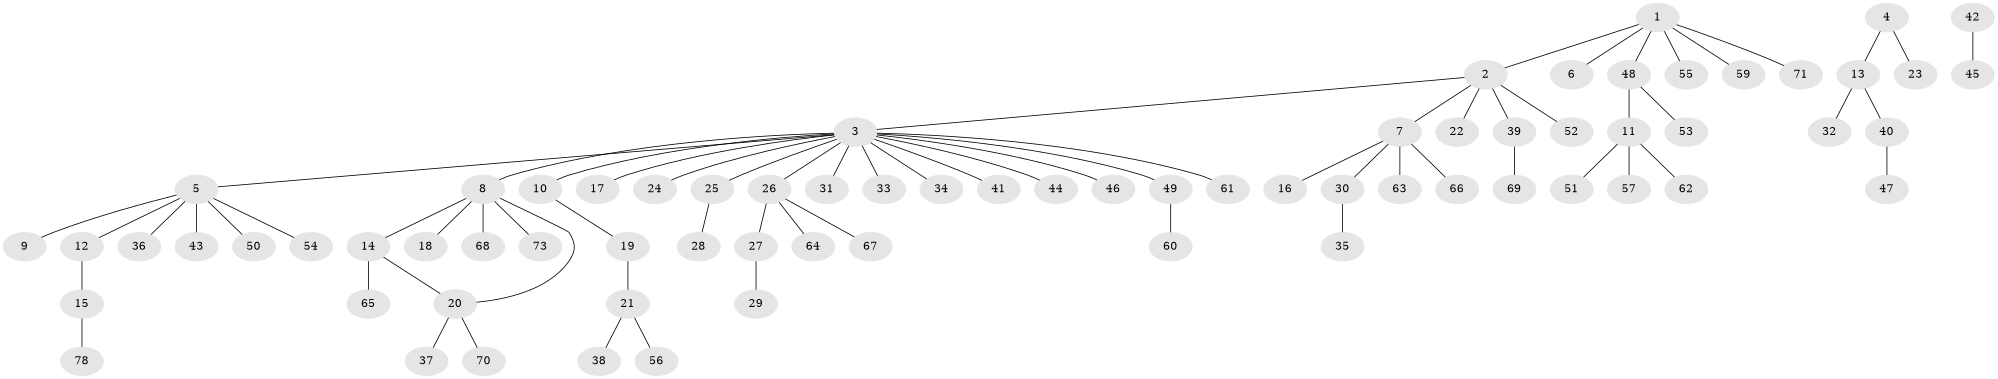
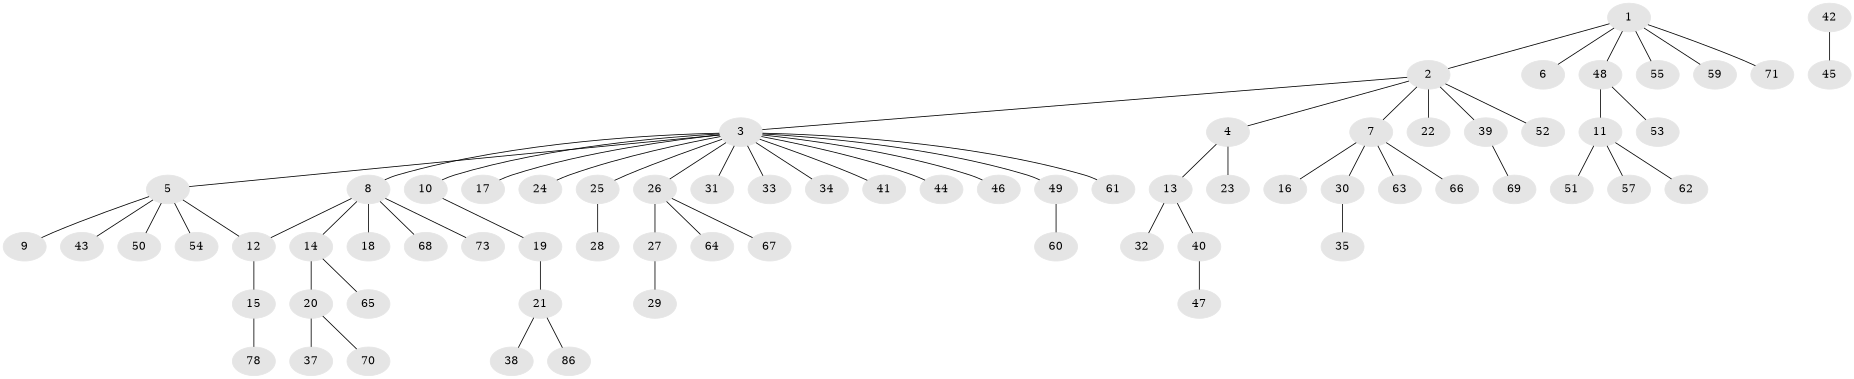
none -> (1328, 103)
(139, 247) -> none
(570, 259) -> (311, 218)
(657, 361) -> (569, 361)
